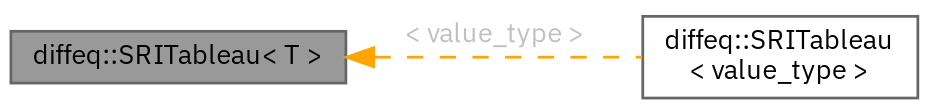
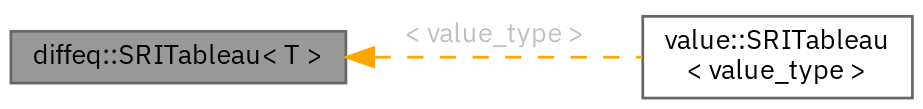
(780, 57) -> (778, 57)
